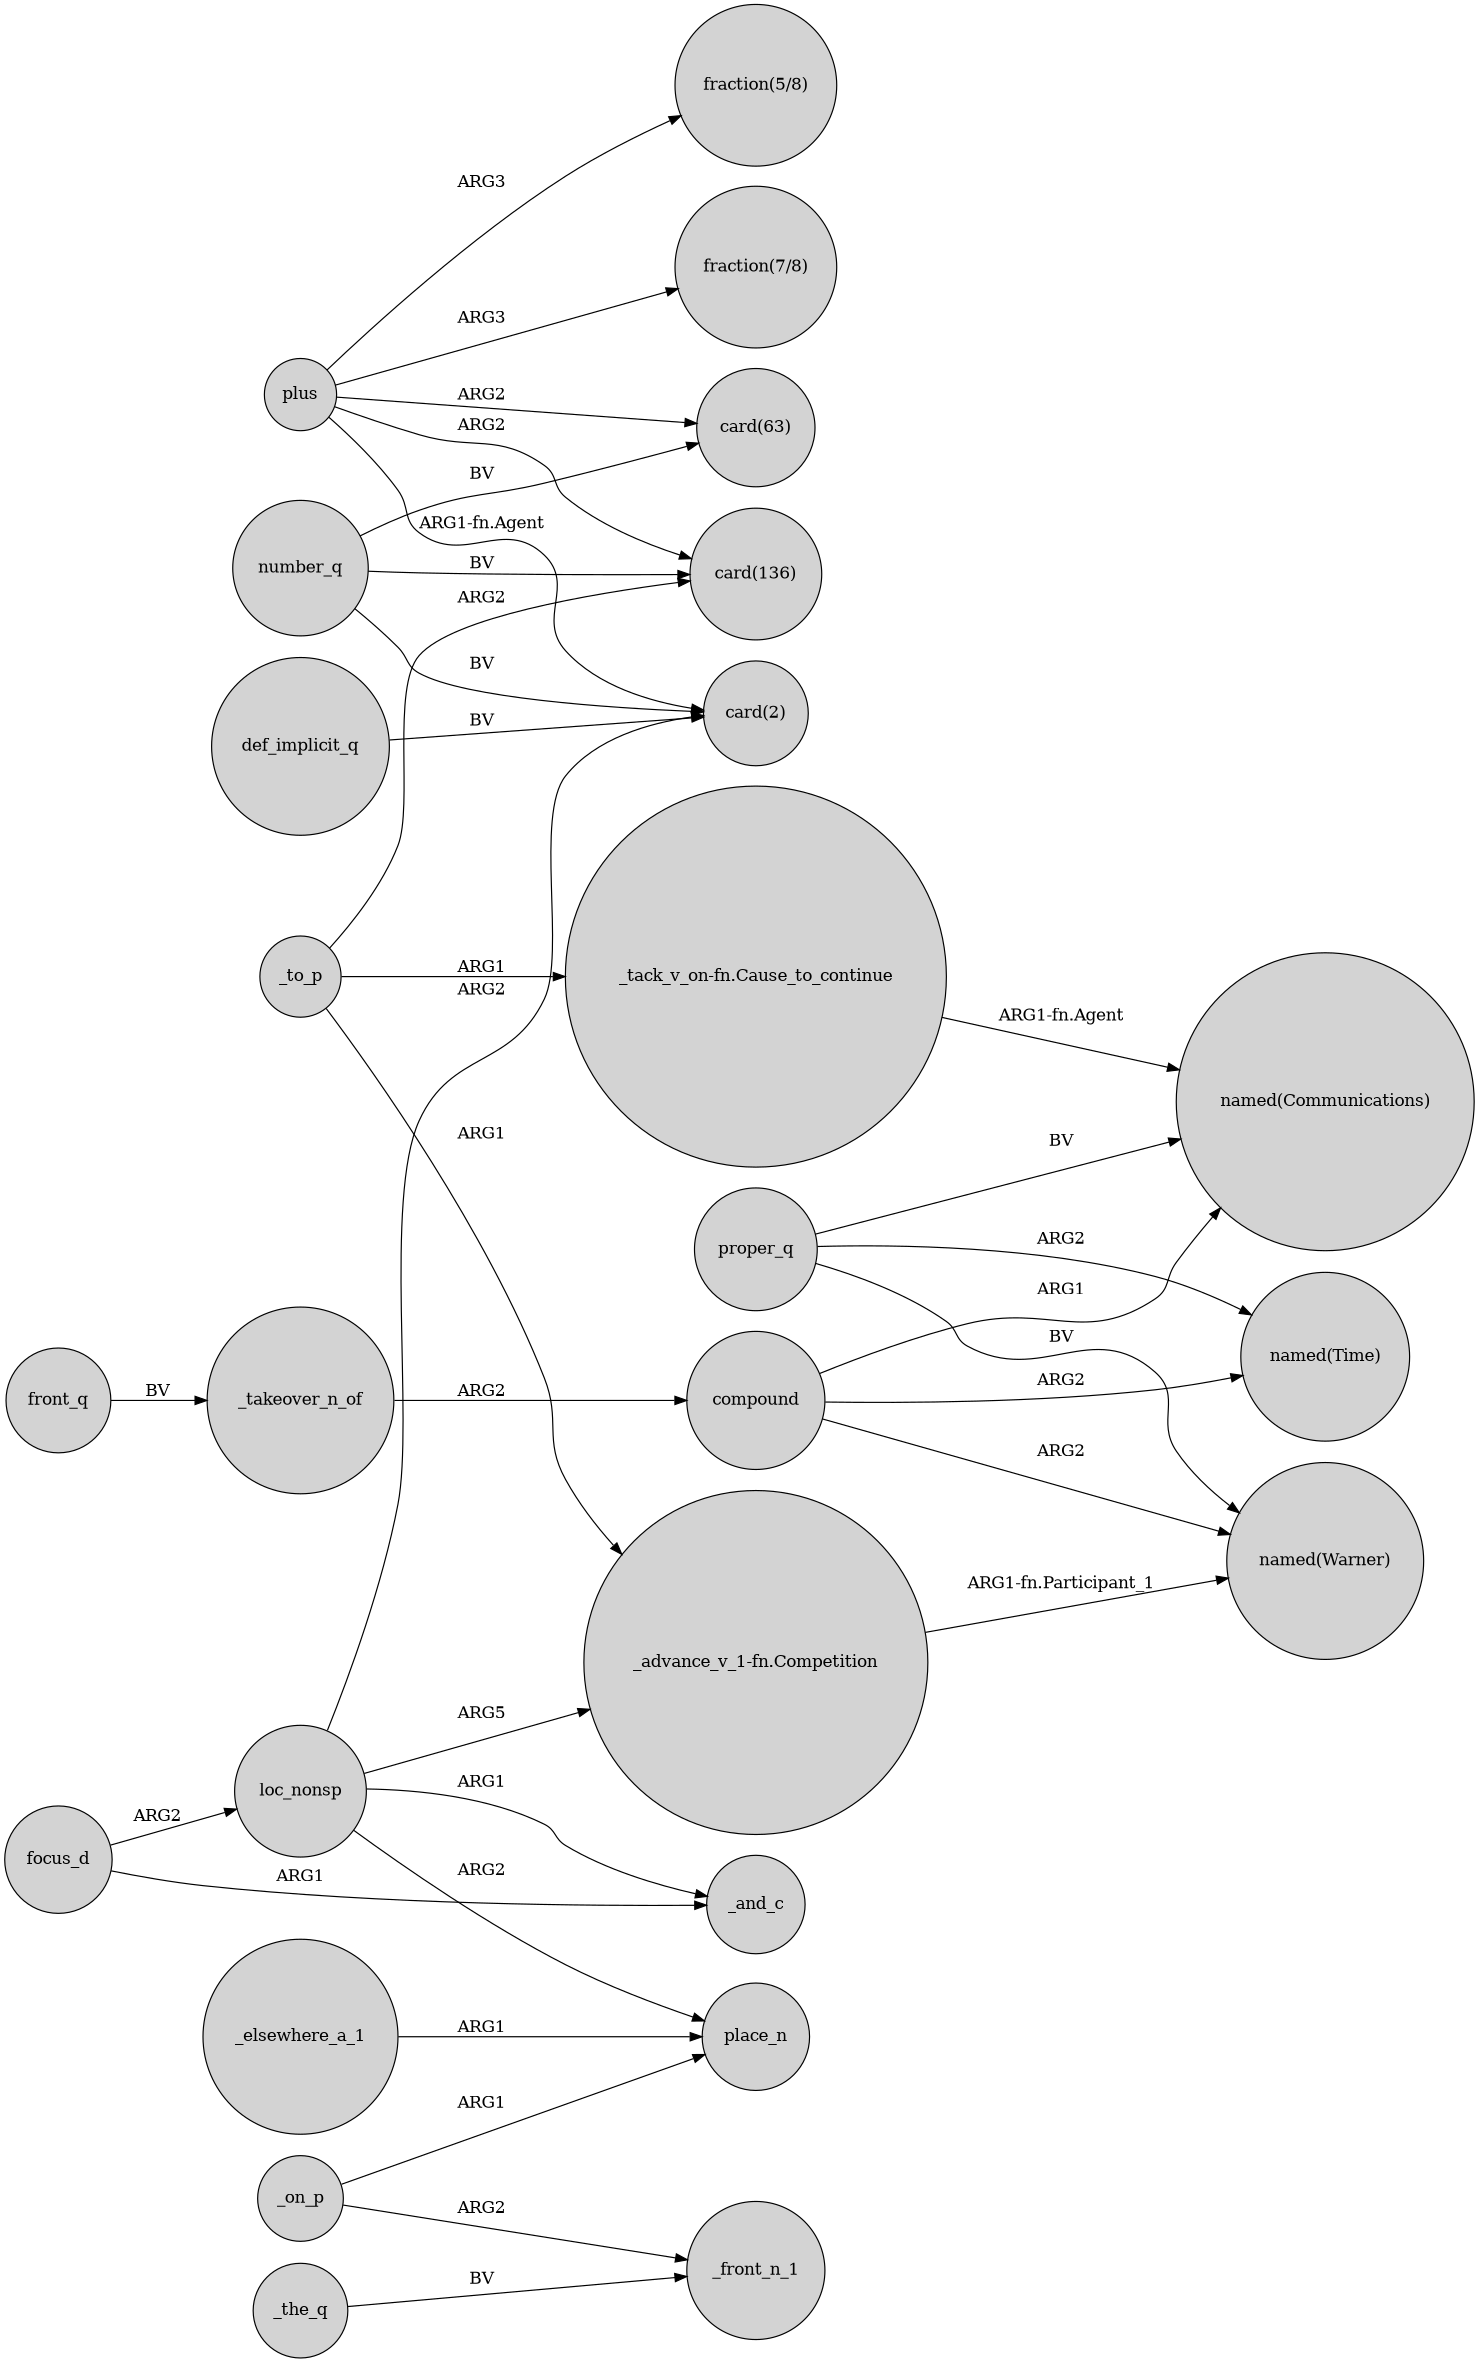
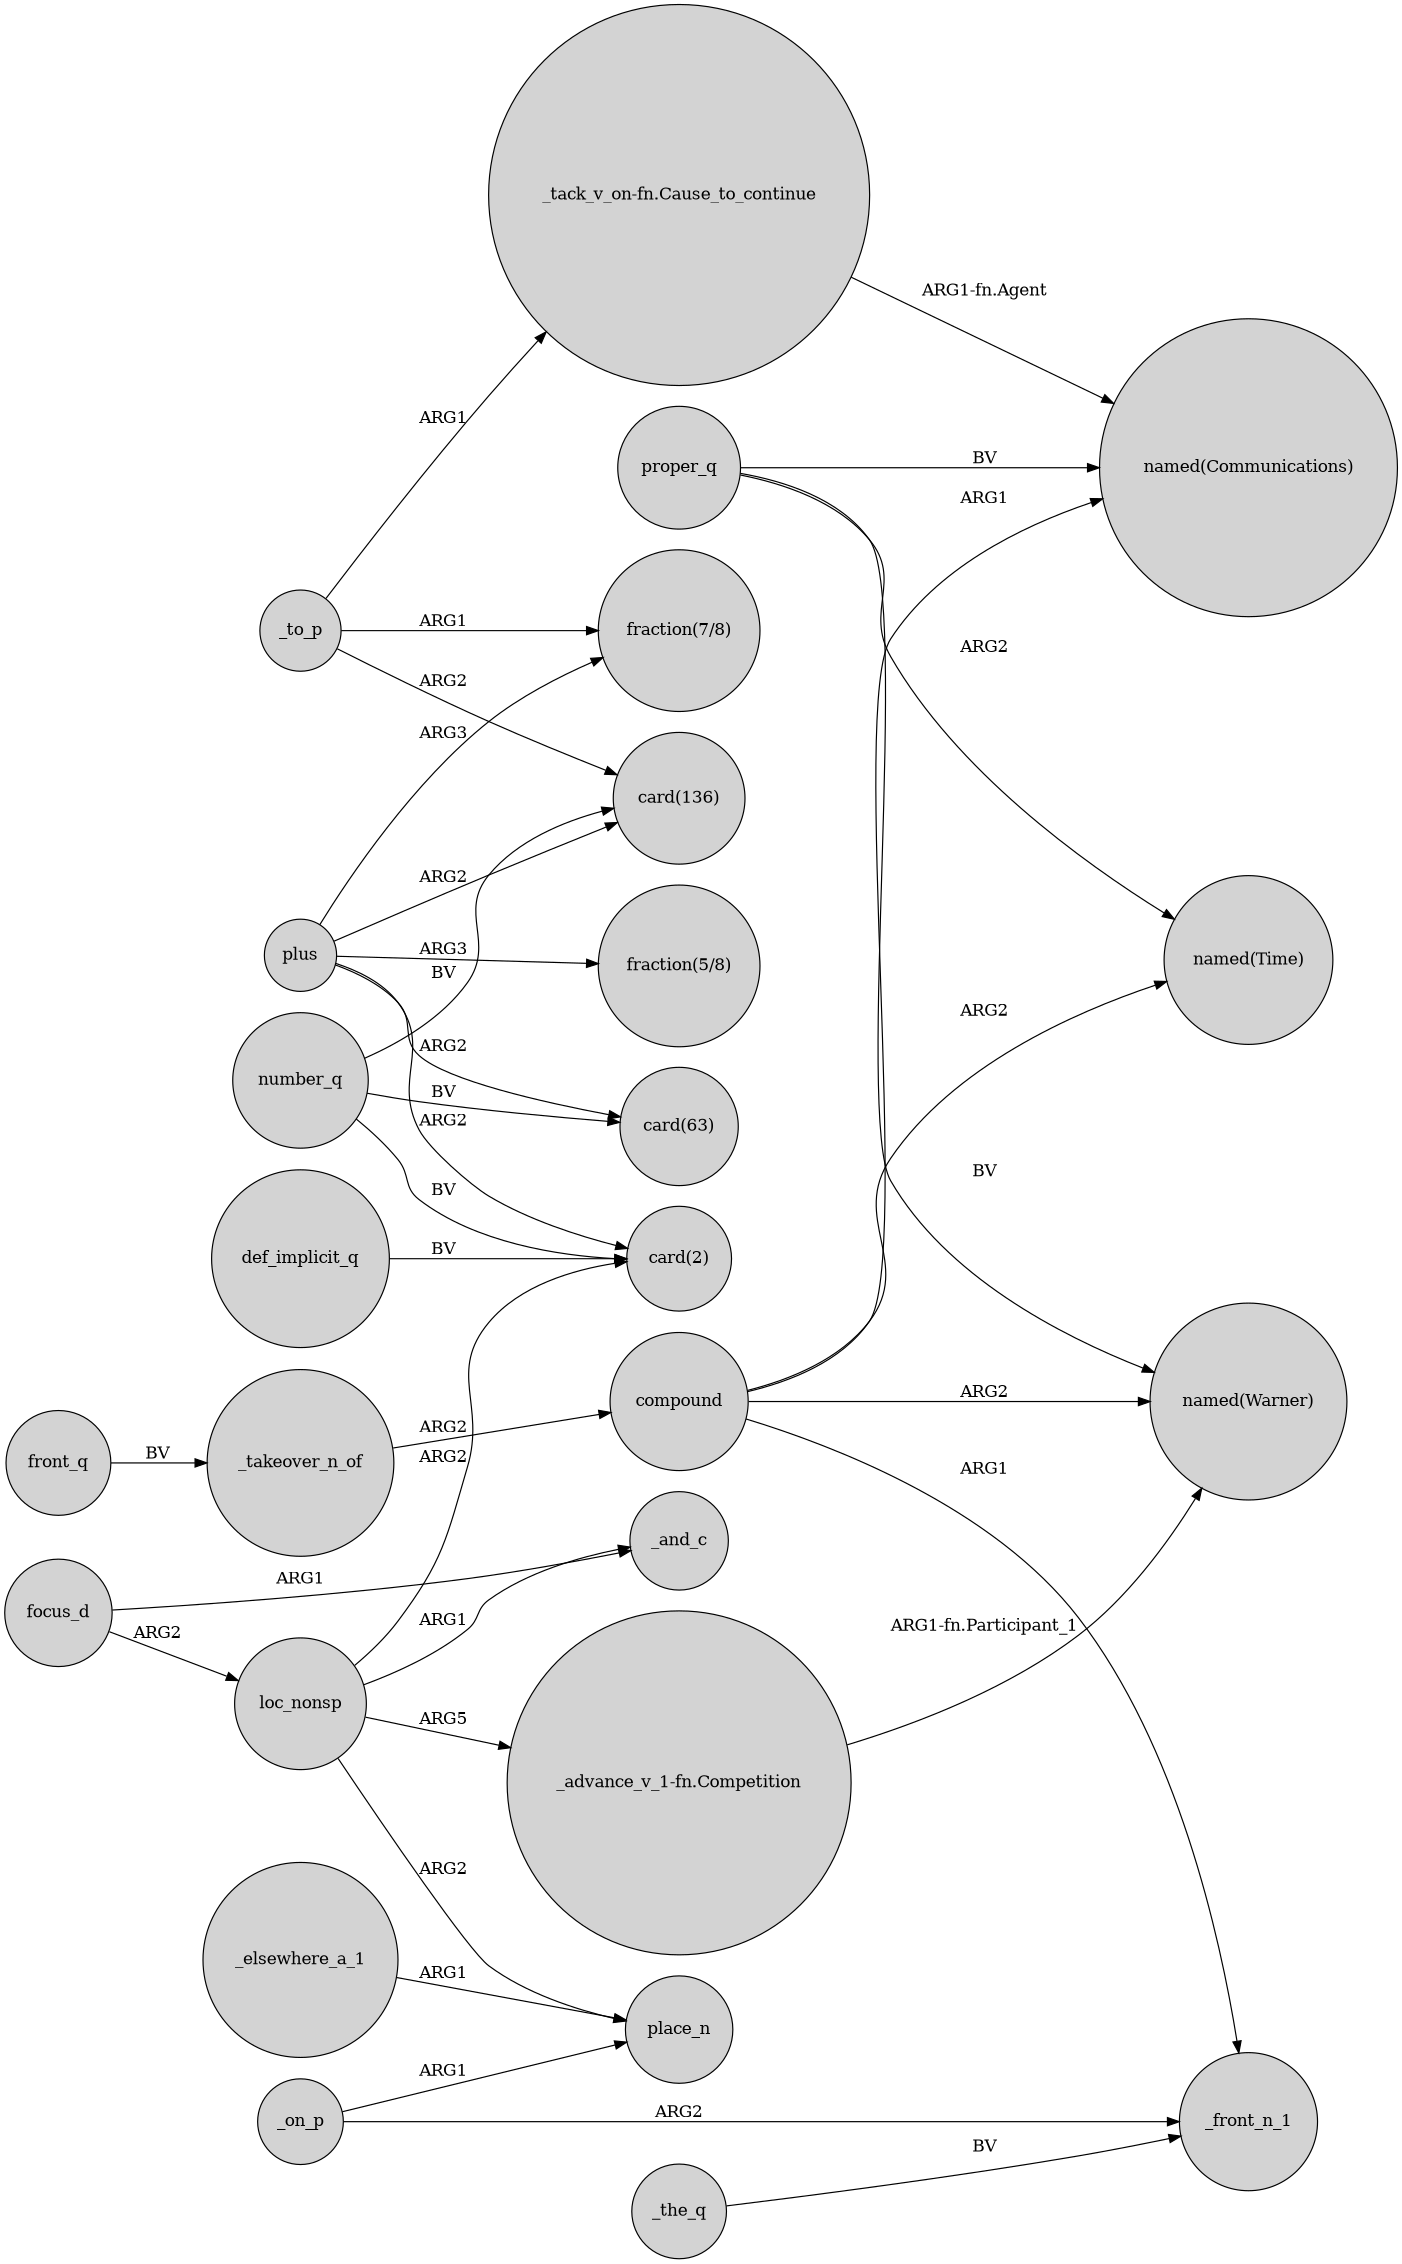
(482, 524) -> (443, 1121)
(493, 1267) -> (464, 631)
none -> (1096, 1644)
